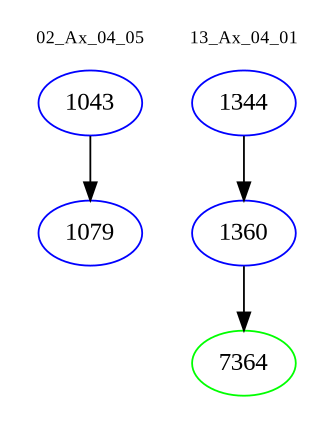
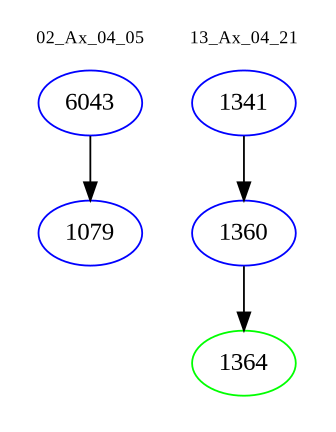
(245, 39) -> (245, 39)
(90, 103) -> (90, 103)
(244, 103) -> (244, 103)
(244, 363) -> (244, 363)
